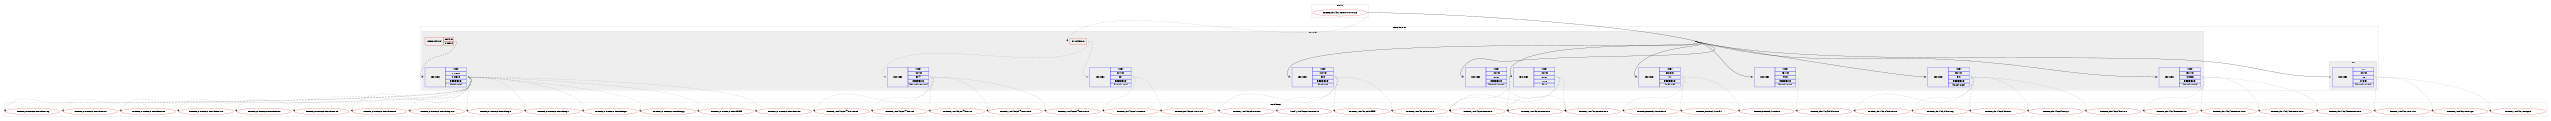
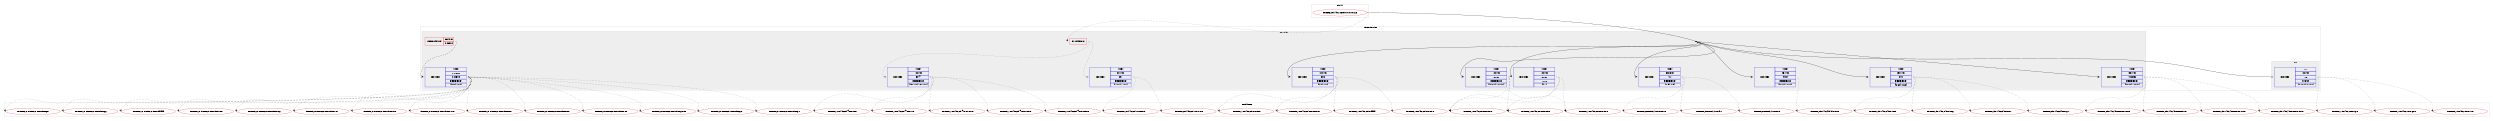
(1304, 111) -> (1304, 111)
(1882, 111) -> none
